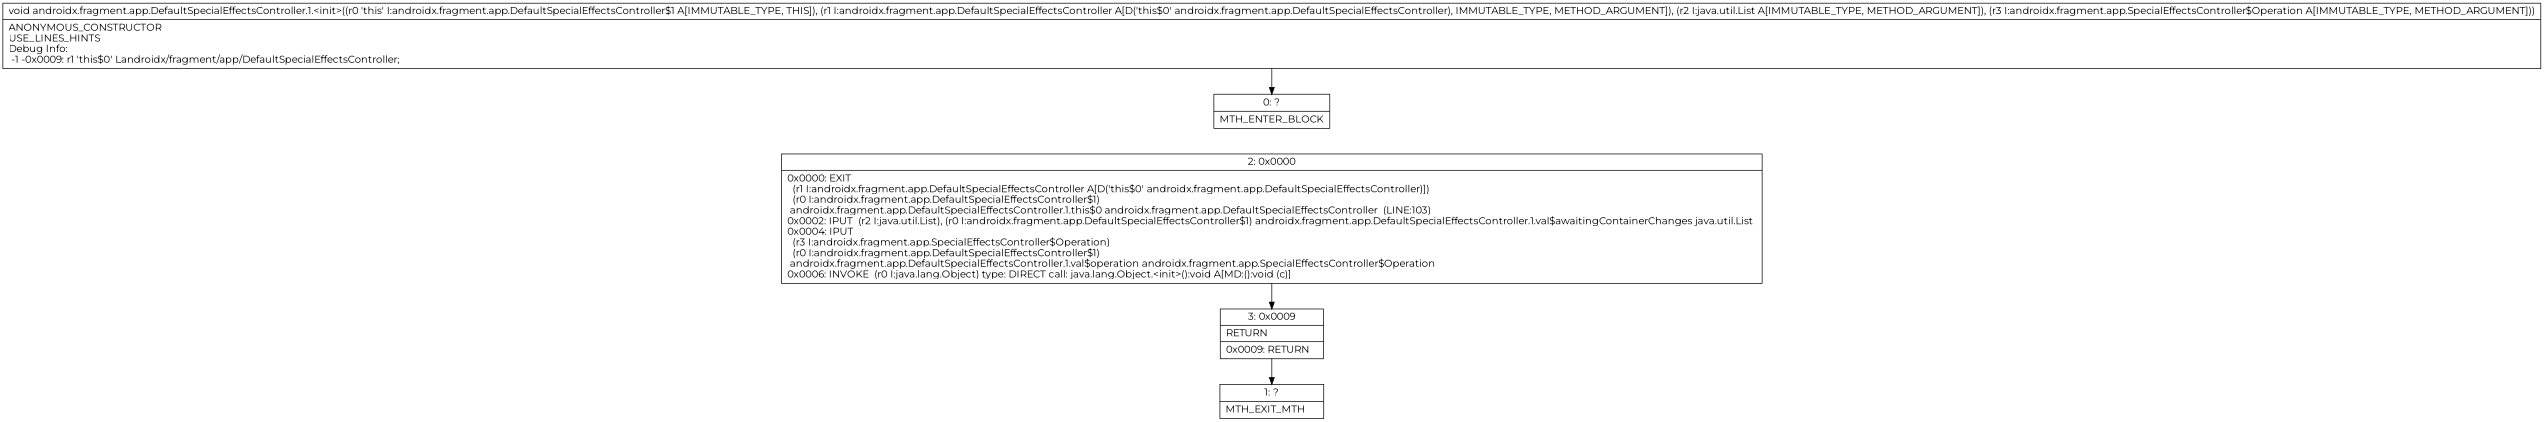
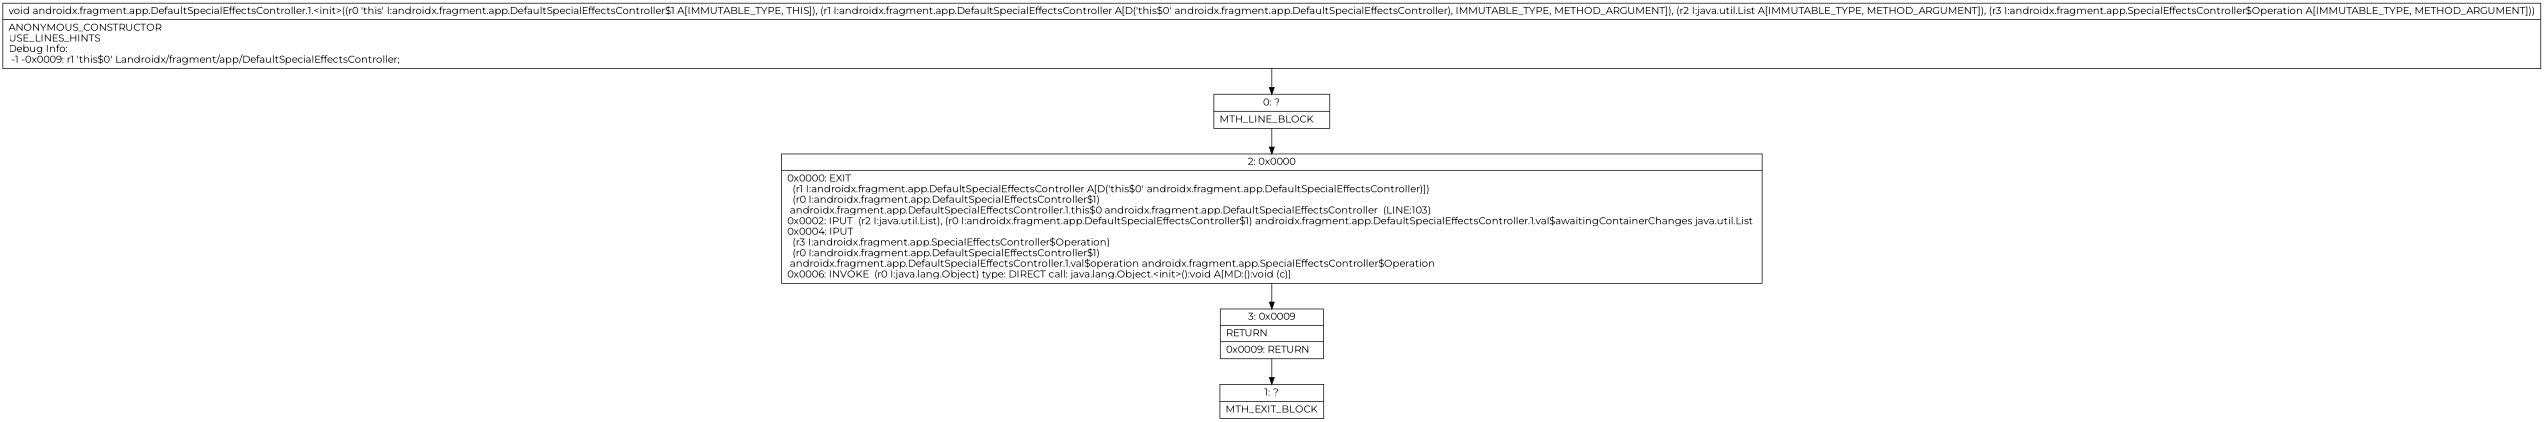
(1272, 119) -> (1267, 119)
none -> (1272, 138)
(1265, 410) -> (1272, 410)
